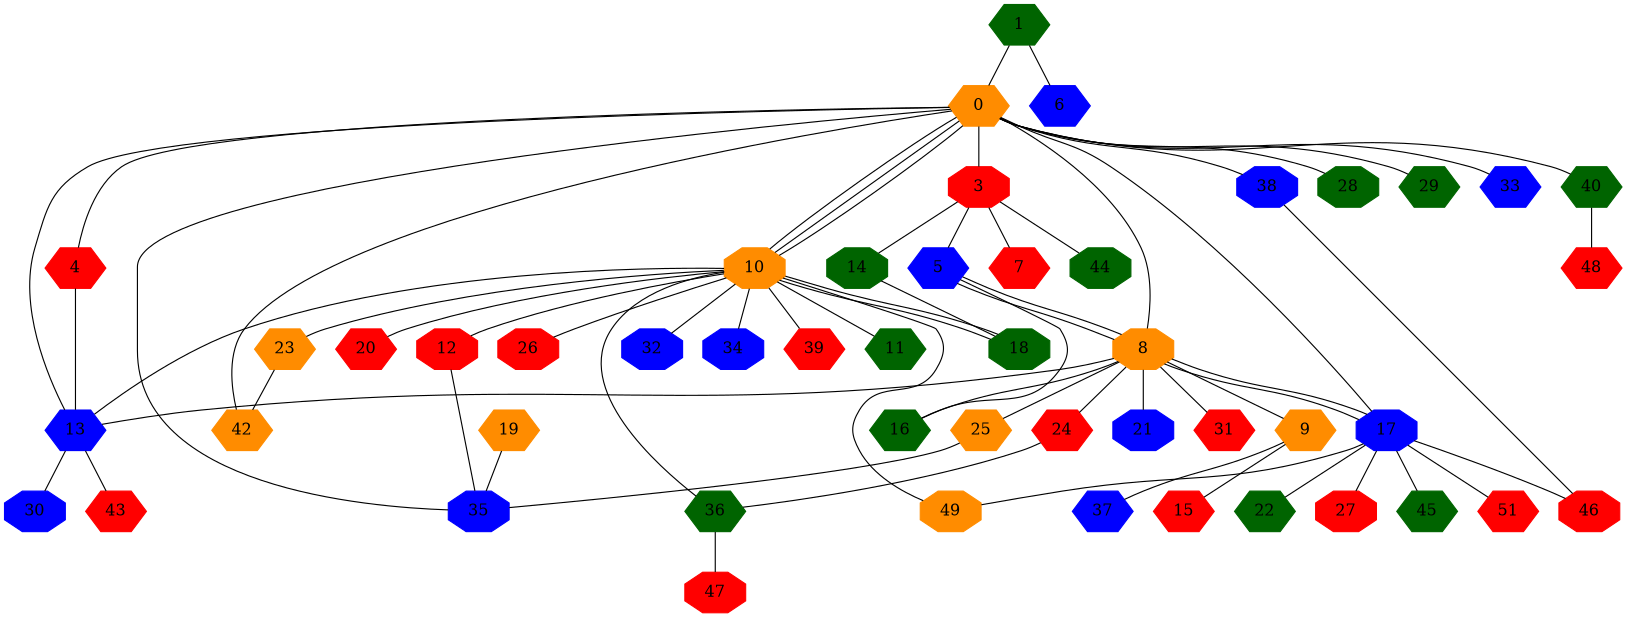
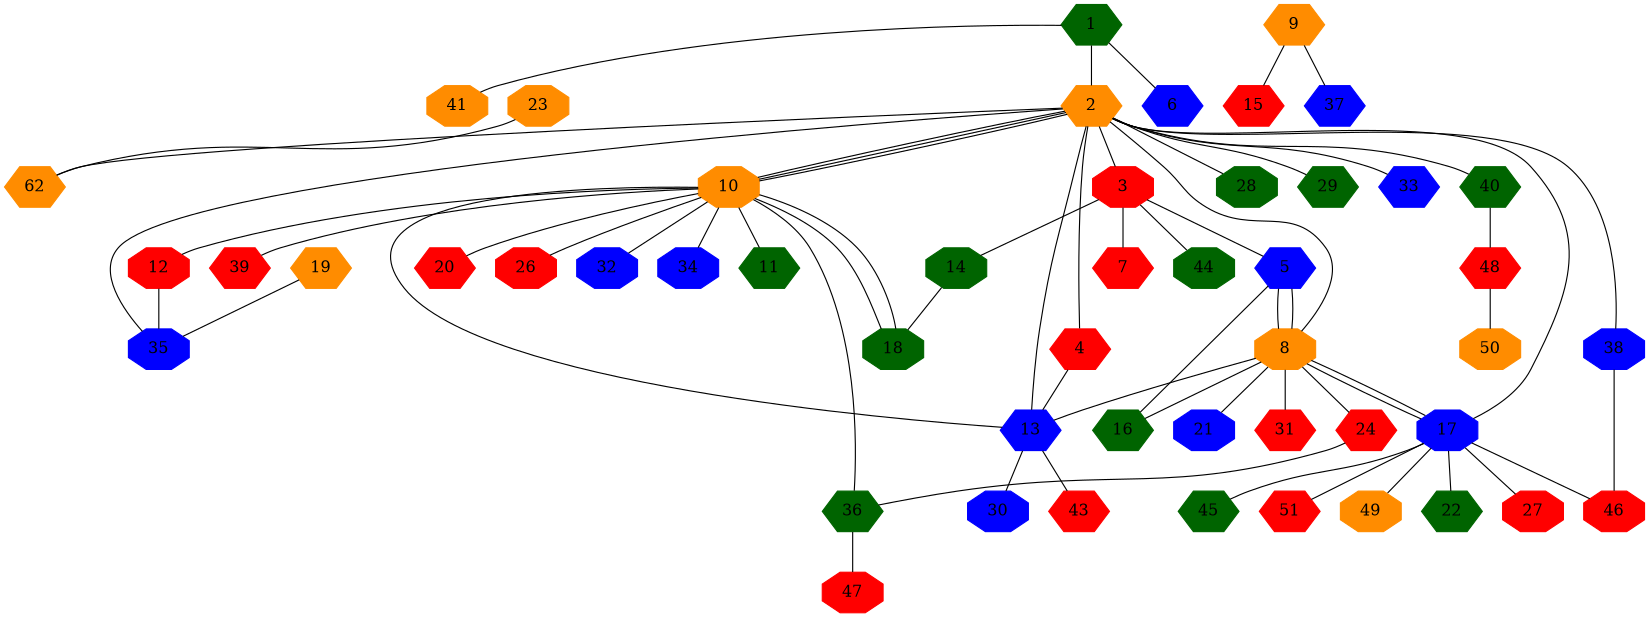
none -> (457, 106)
(979, 106) -> (1091, 106)
(513, 290) -> none
(285, 349) -> (538, 106)
none -> (1490, 349)
(933, 374) -> none
(1225, 390) -> none
(242, 430) -> (35, 187)
(981, 430) -> none
